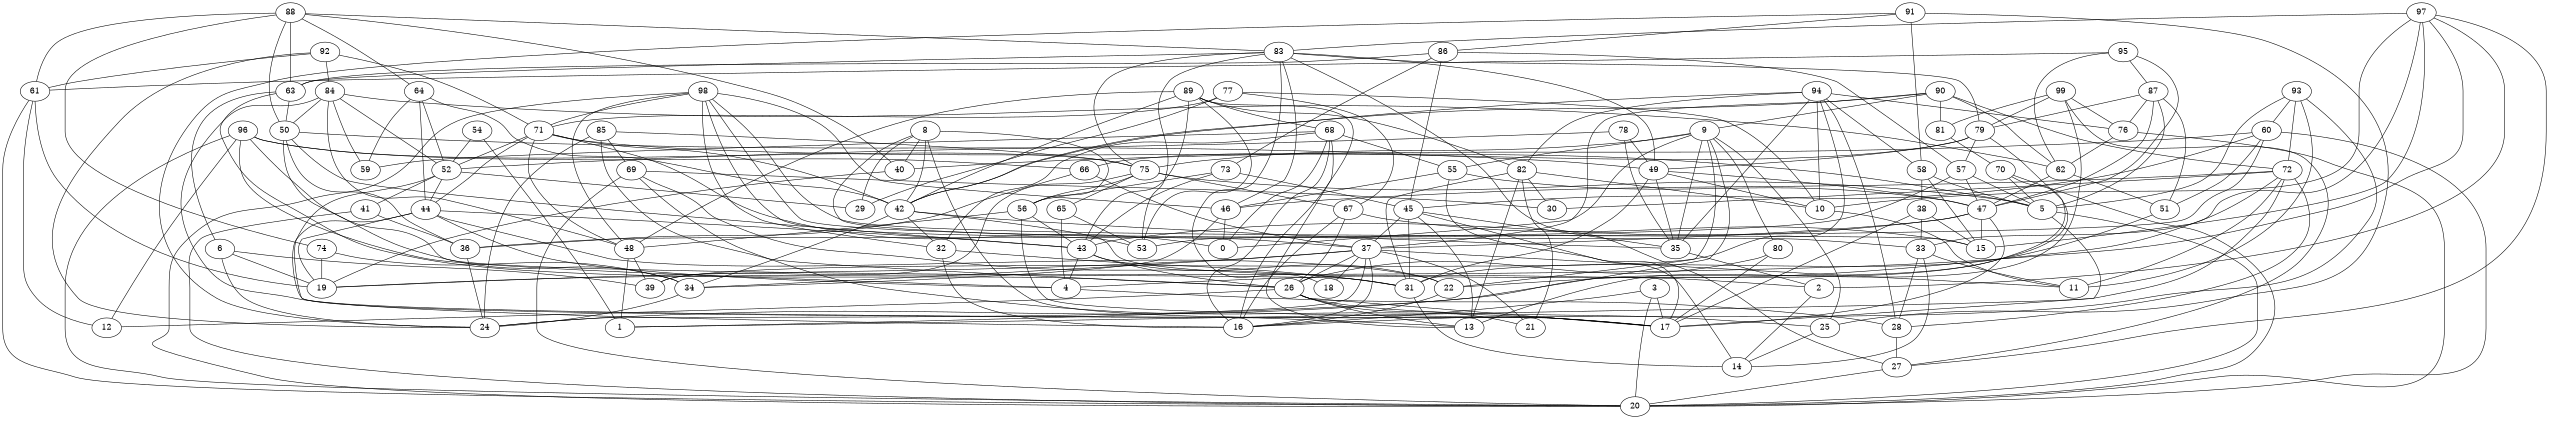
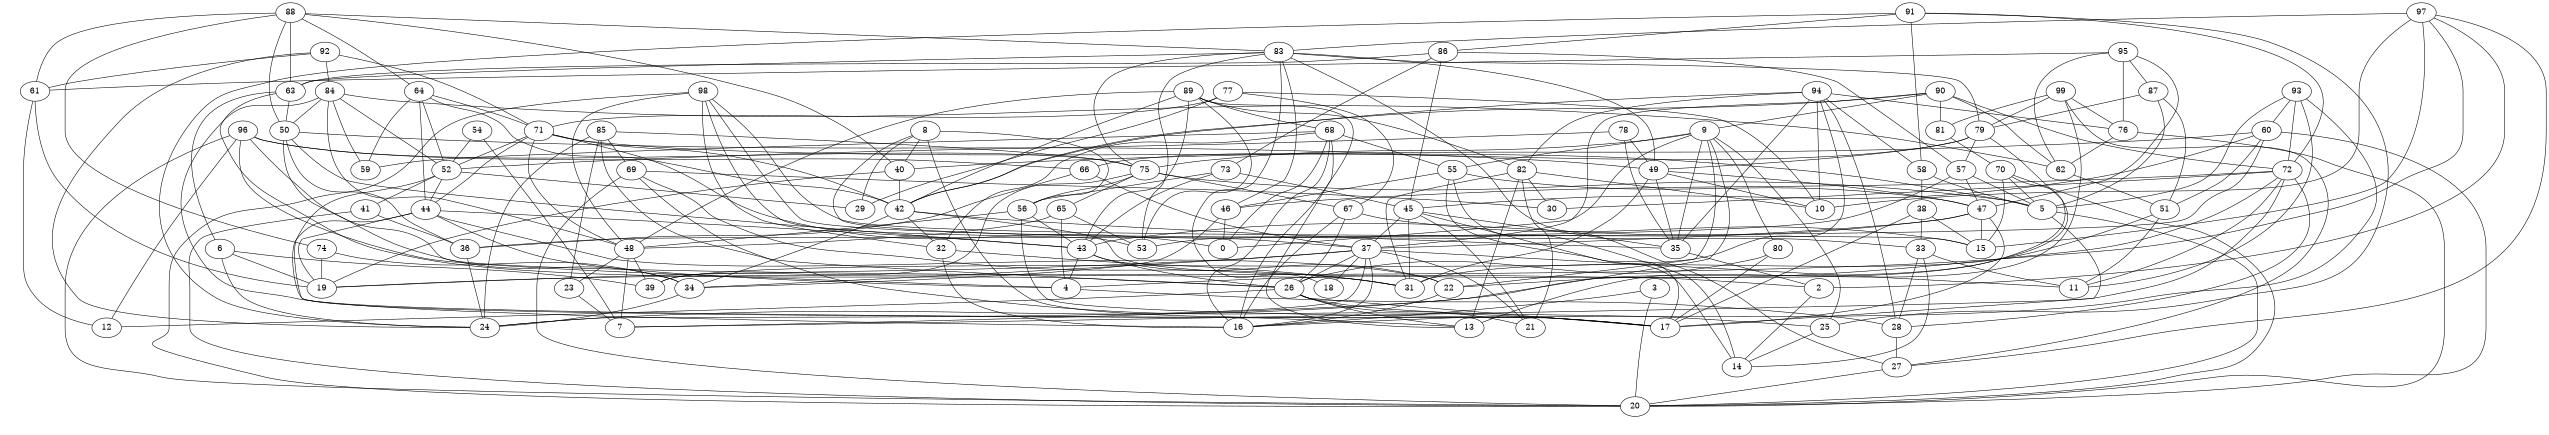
none -> (2171, 30)
(619, 106) -> (483, 110)
(2138, 111) -> (2123, 91)
(922, 173) -> (900, 188)
(2093, 174) -> none
(2021, 190) -> none
(976, 191) -> none
(2225, 199) -> none
(1951, 210) -> (2003, 212)
none -> (838, 241)
(1949, 246) -> (2127, 255)
(1458, 258) -> (1469, 249)
none -> (569, 288)
(1660, 308) -> none
(620, 328) -> (620, 328)
(1558, 359) -> (1605, 250)
(401, 393) -> none
